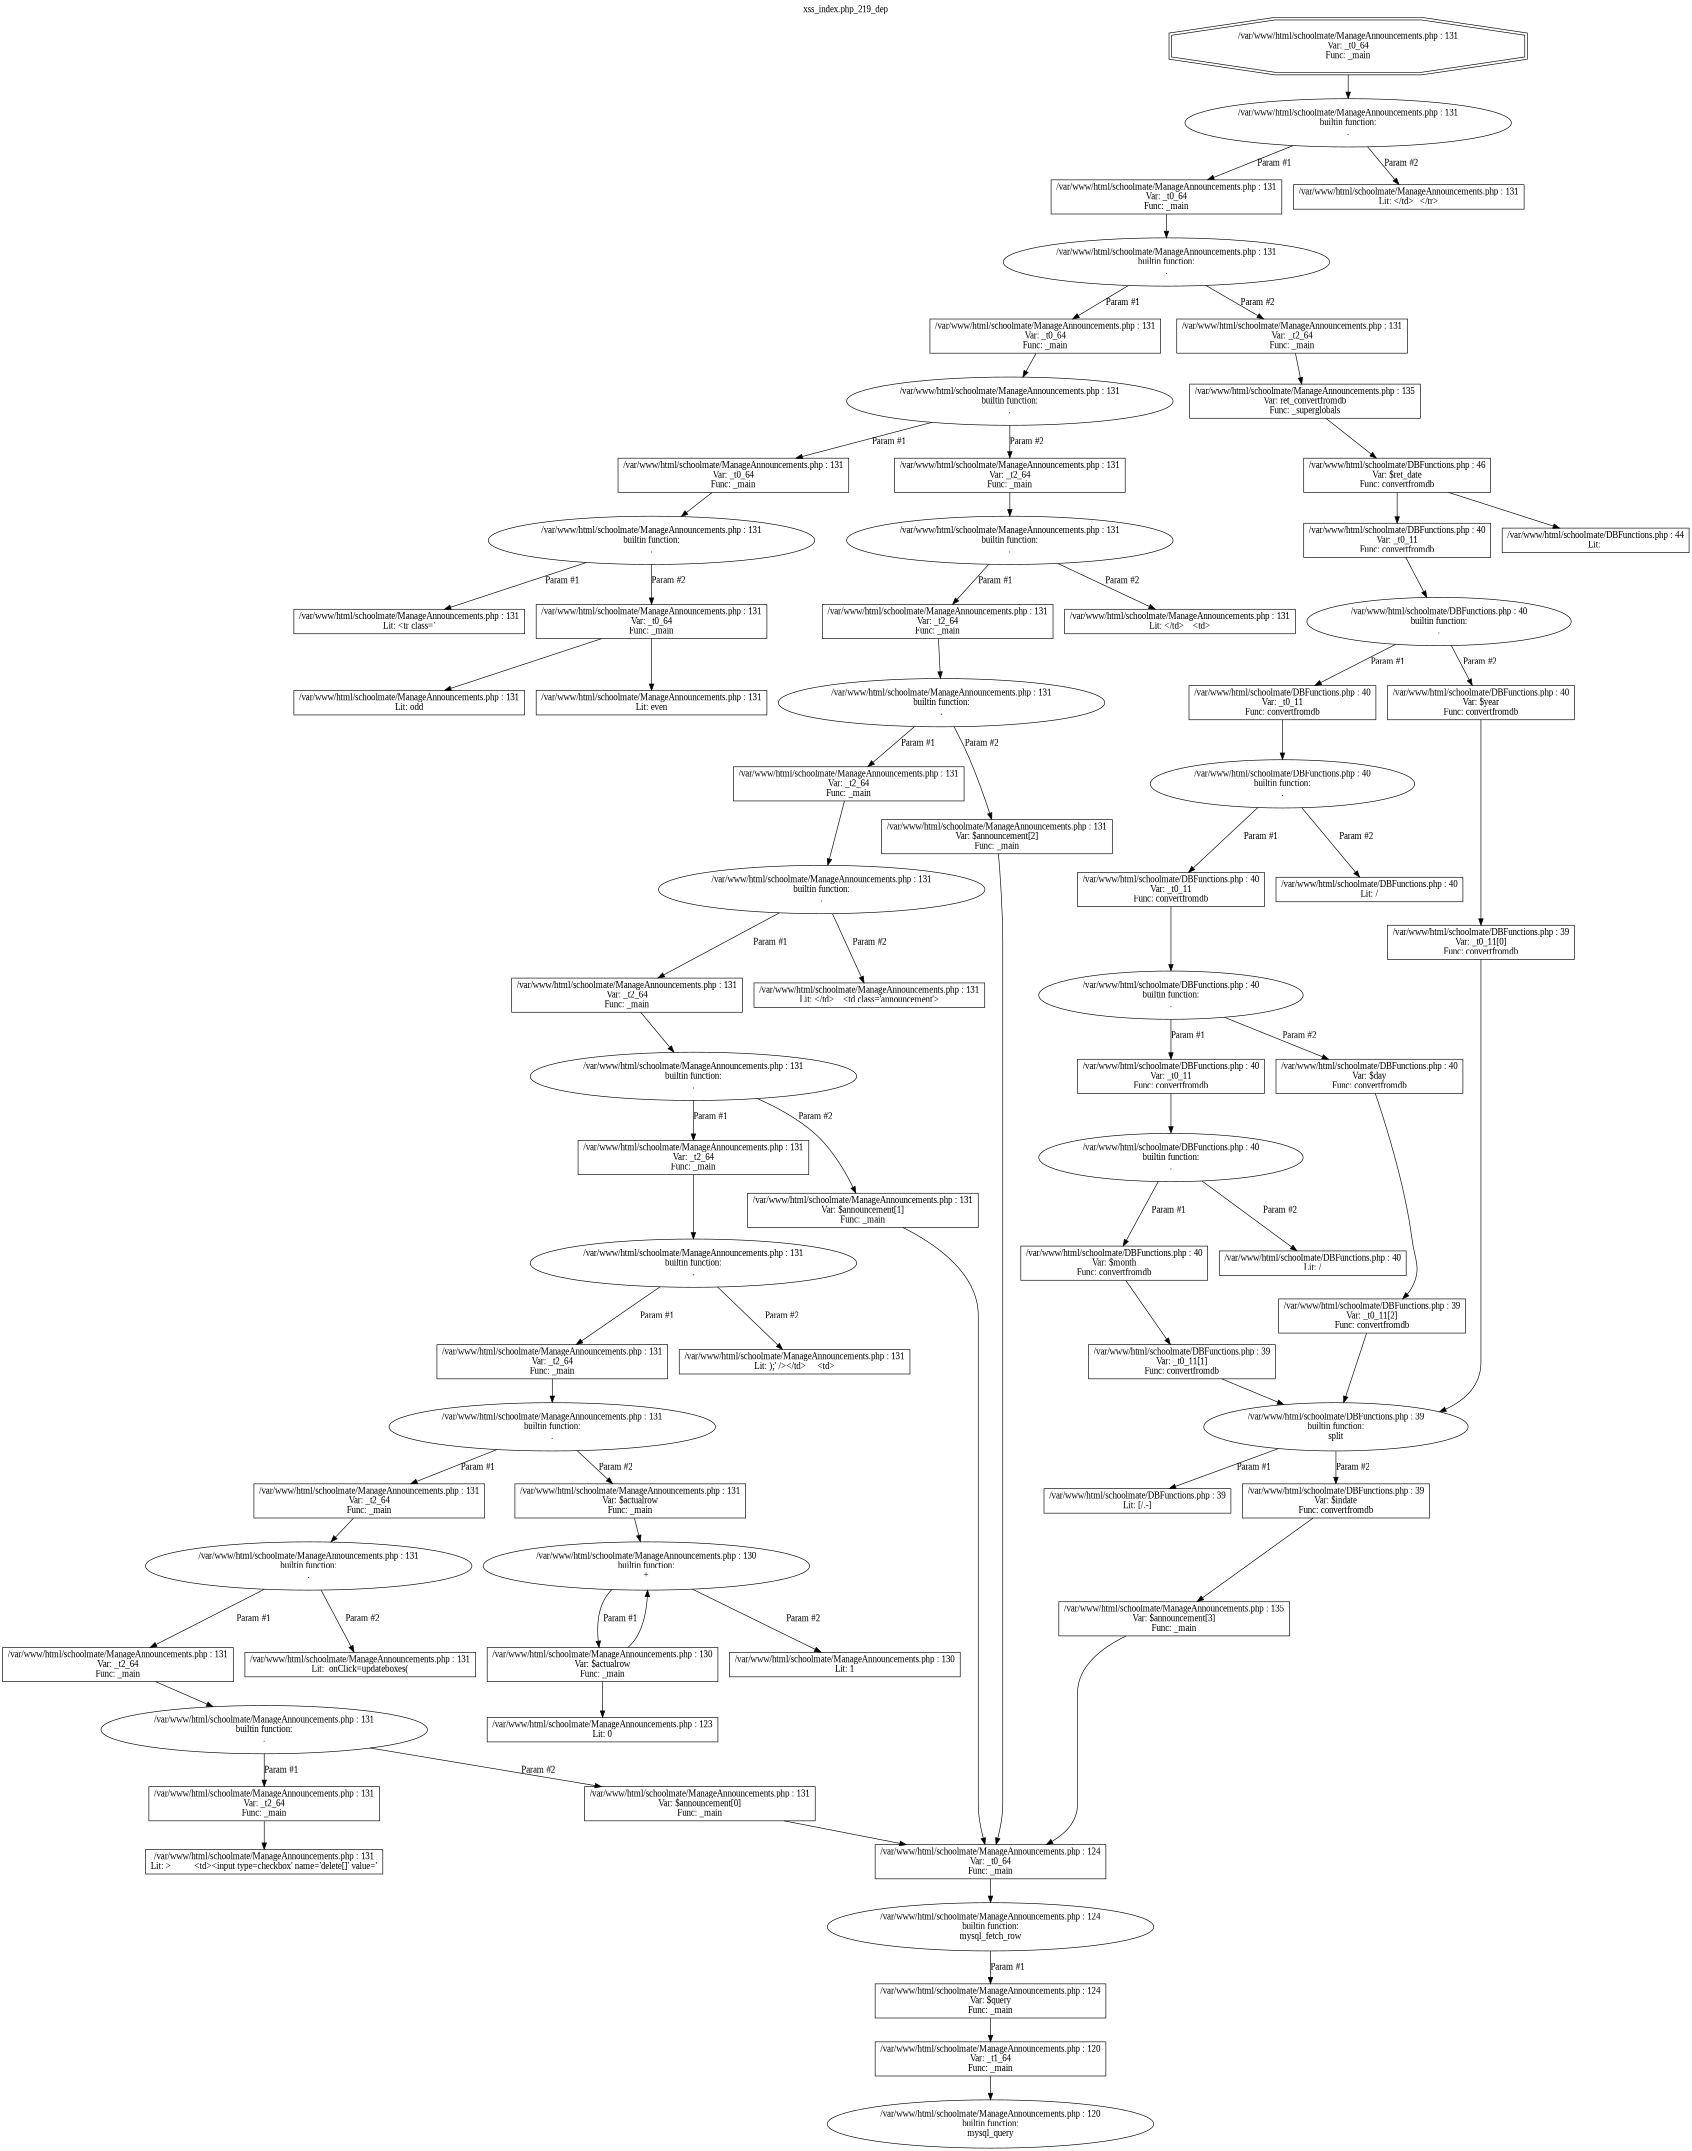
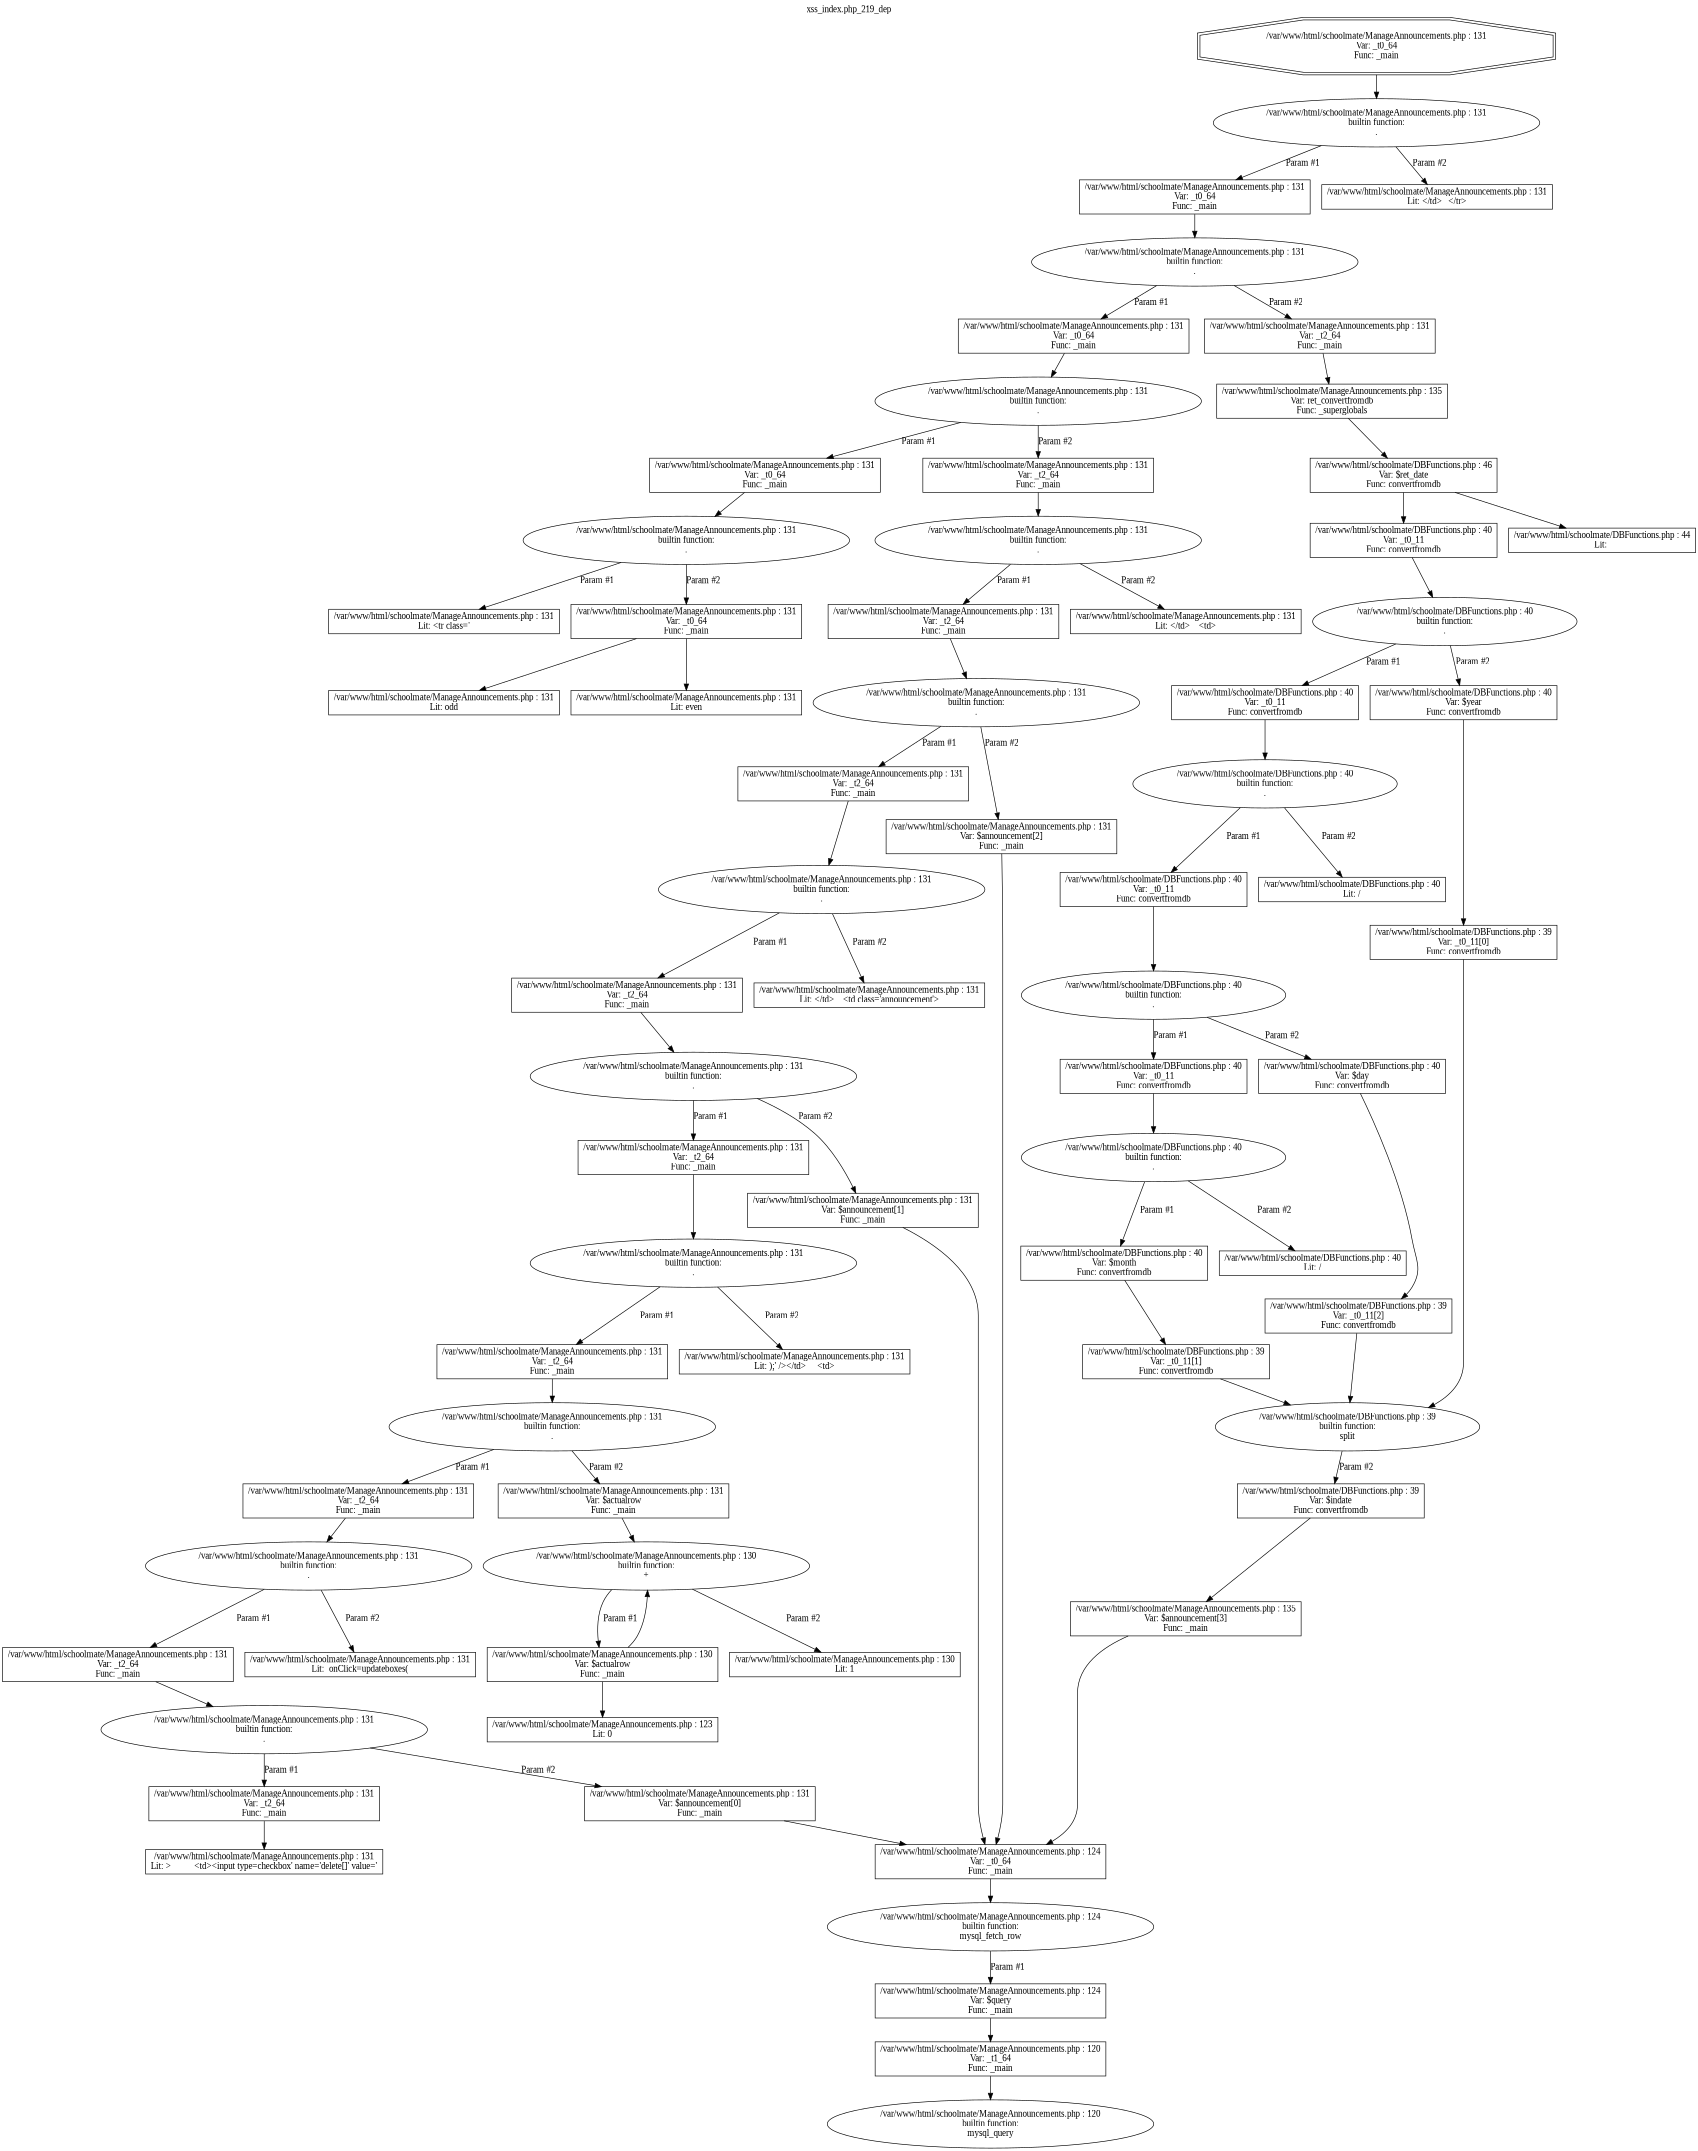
(1137, 1501) -> none
